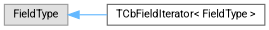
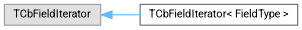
(36, 15) -> (53, 15)
